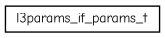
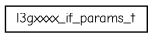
(83, 19) -> (76, 19)
